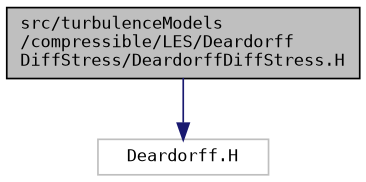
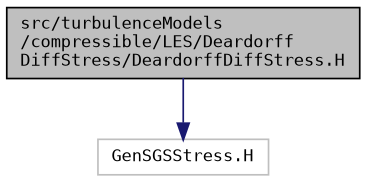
(183, 157) -> (183, 157)
